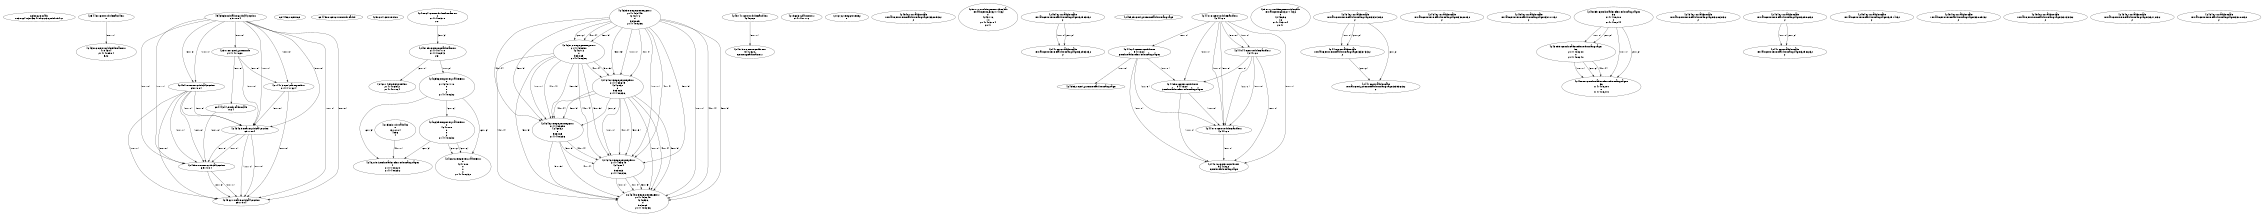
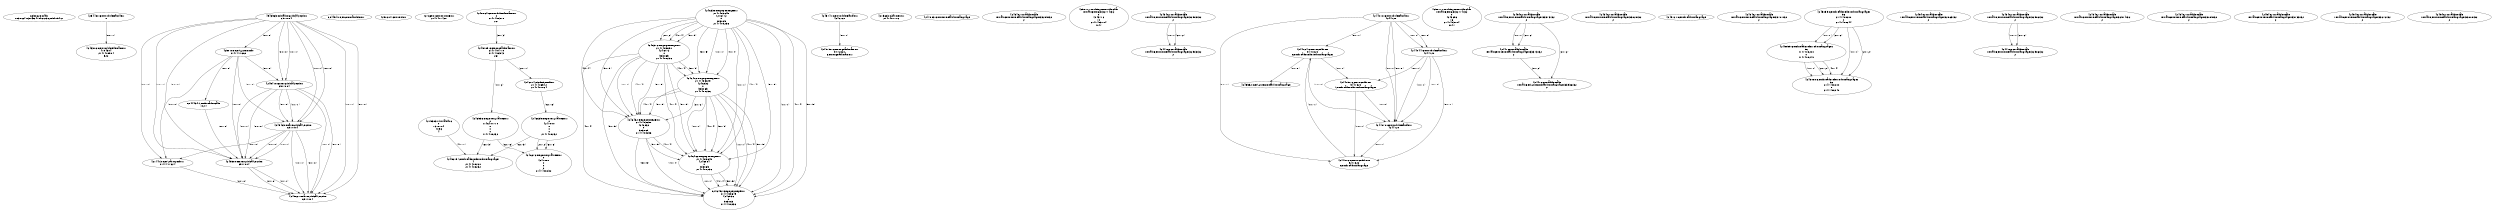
(290, 17) -> none
(337, 17) -> none
none -> (346, 17)
none -> (439, 17)
(635, 17) -> (721, 17)
(847, 17) -> none
none -> (947, 17)
(1149, 17) -> none
none -> (1686, 17)
(1197, 48) -> none
(750, 52) -> (840, 52)
none -> (261, 68)
none -> (232, 107)
(447, 107) -> (543, 101)
(270, 108) -> (234, 146)
(1144, 125) -> (1310, 115)
